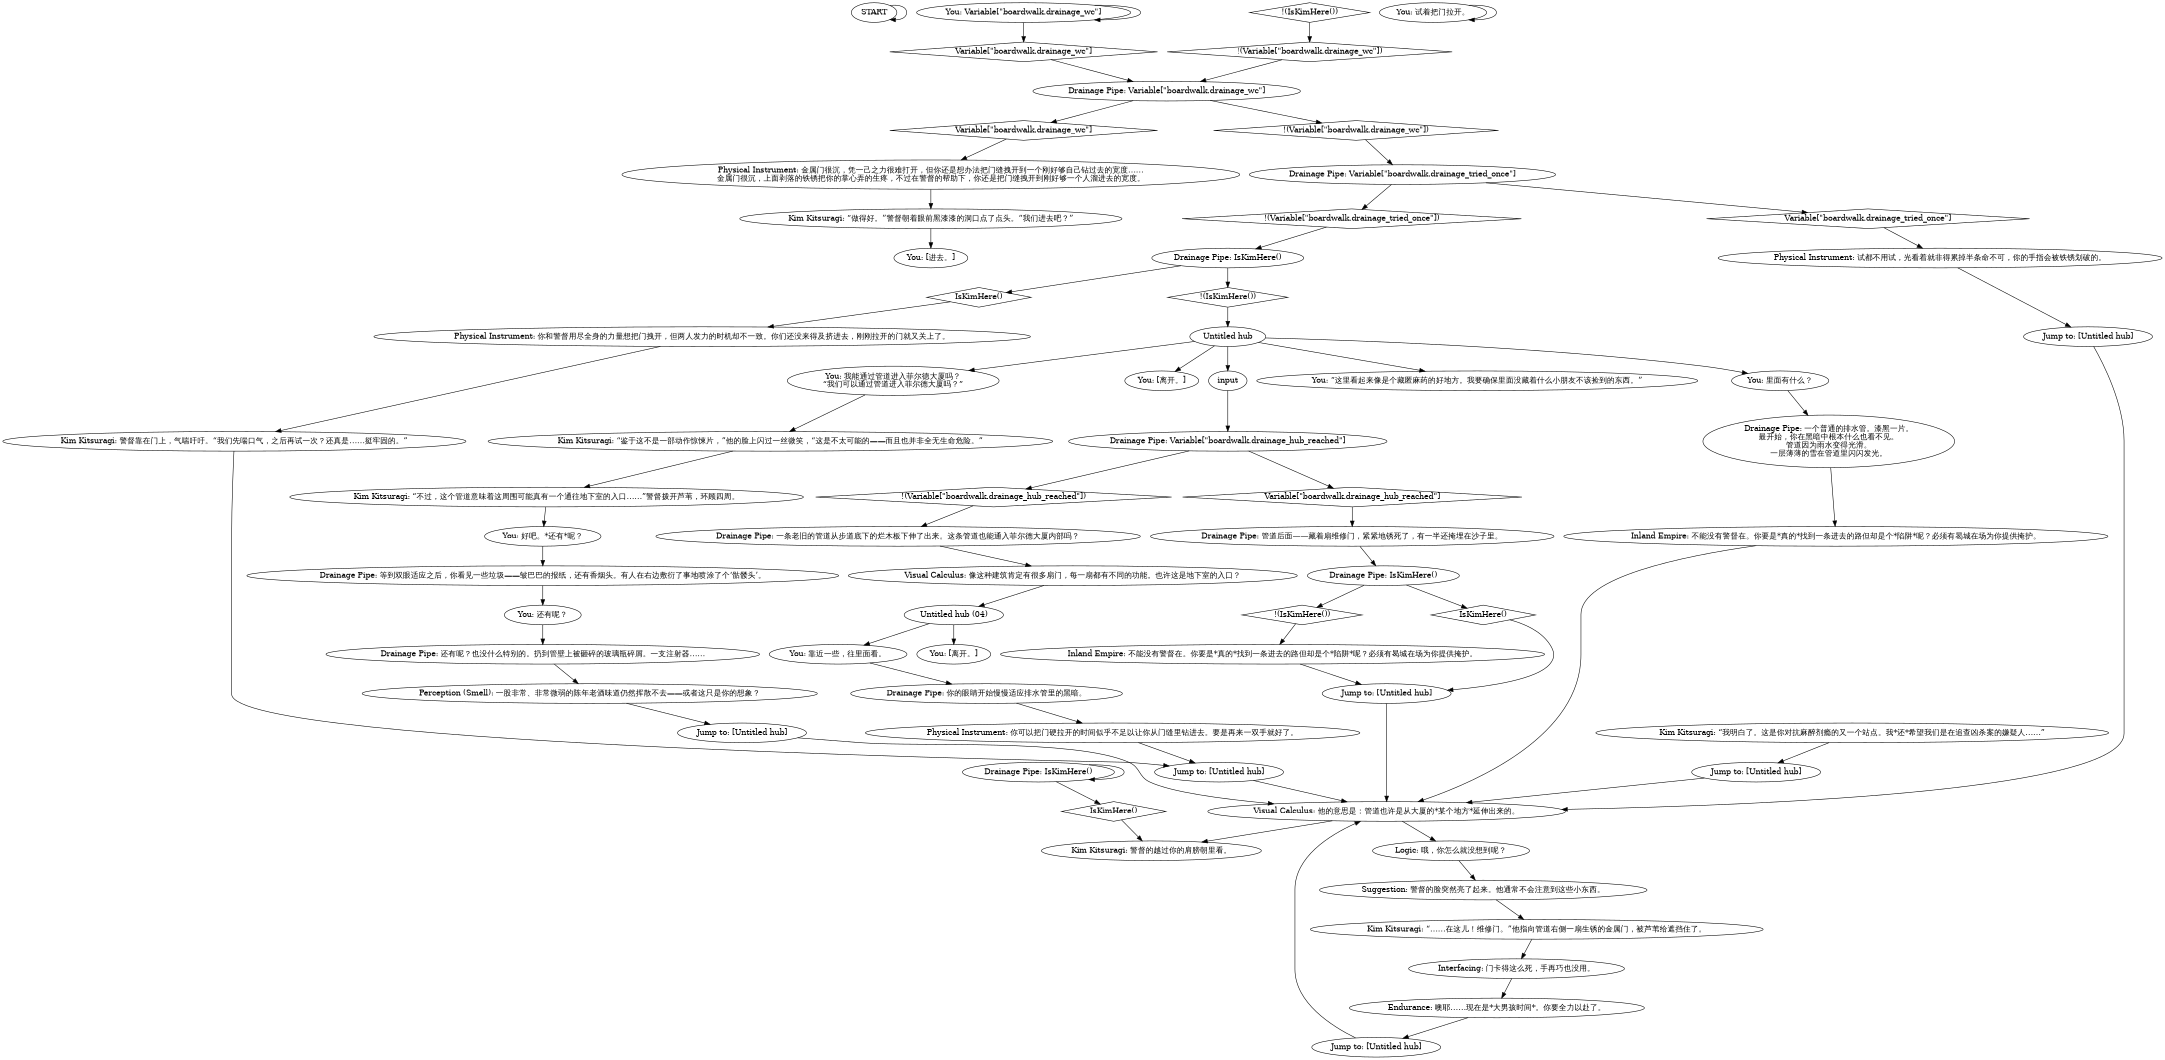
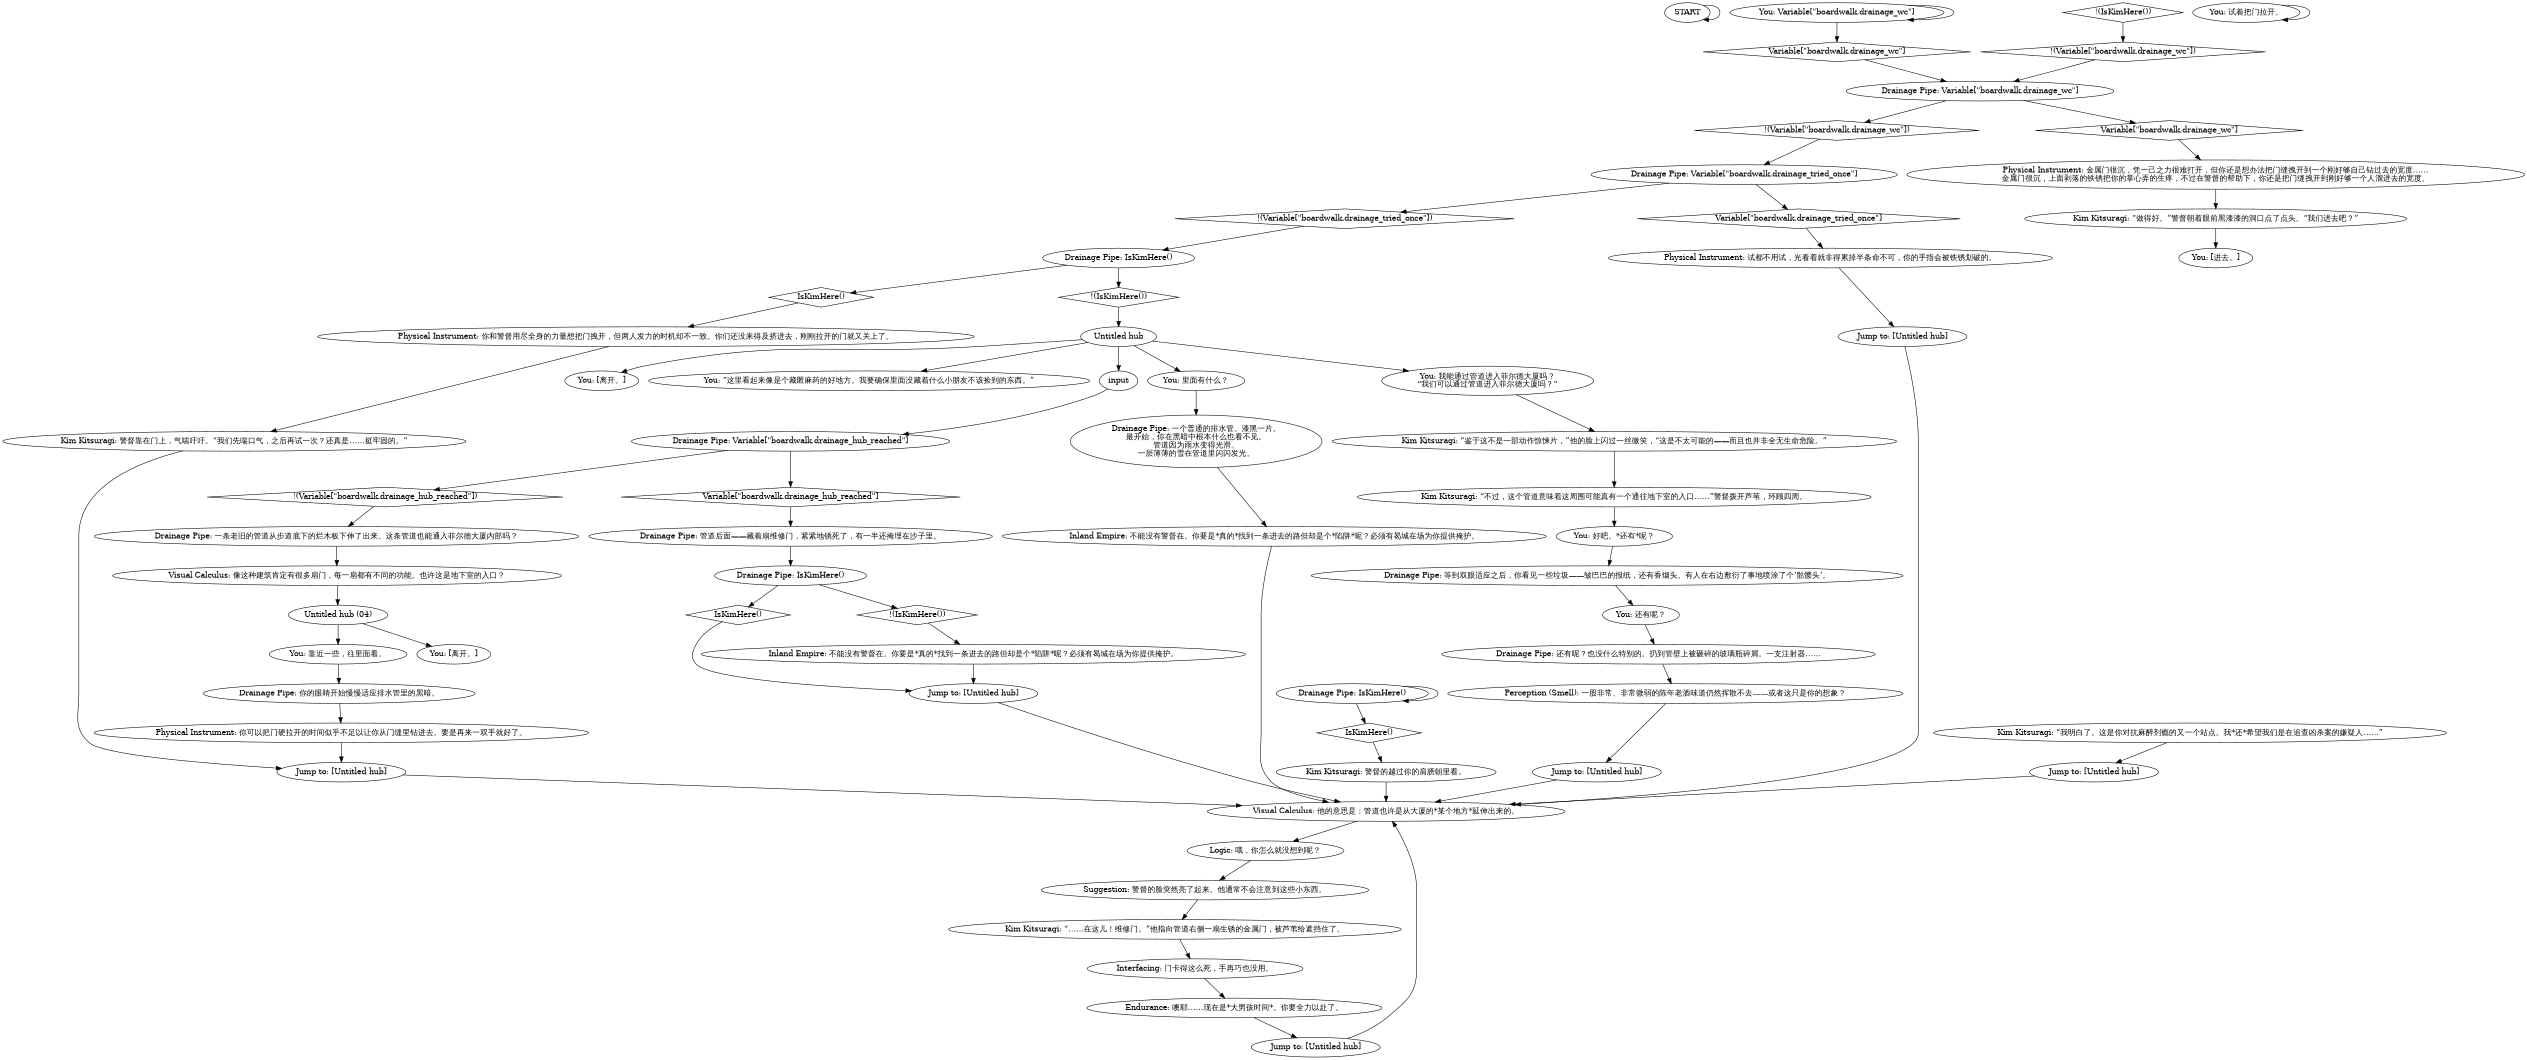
(1270, 831) -> (1386, 789)
